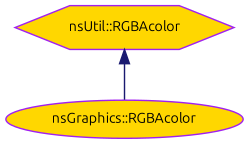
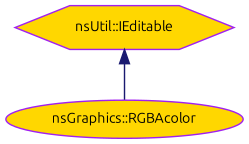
(125, 28) -> (125, 28)
